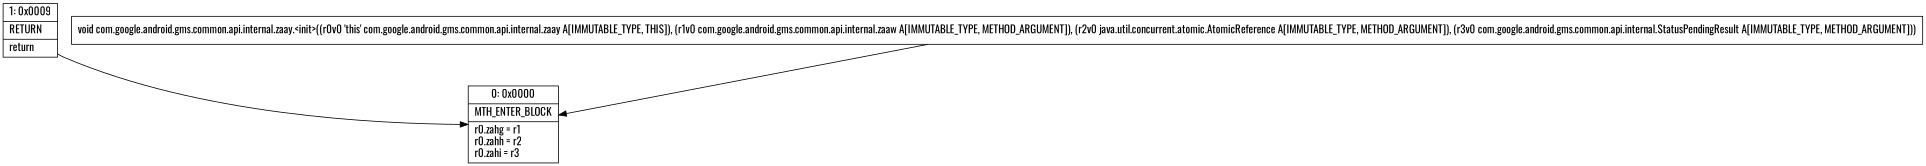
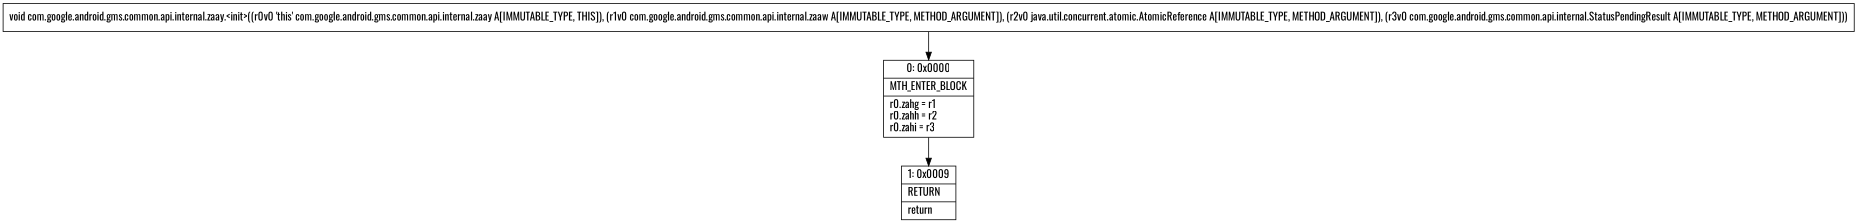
(255, 108) -> (929, 148)
